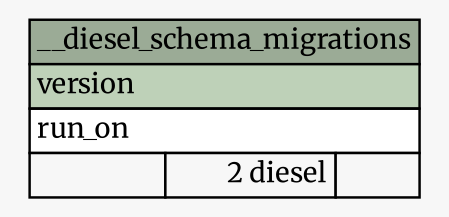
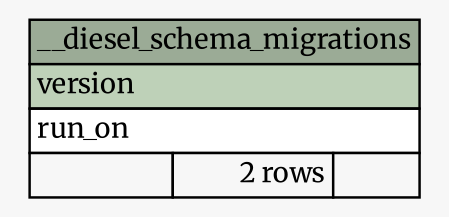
(278, 174) -> (283, 174)
